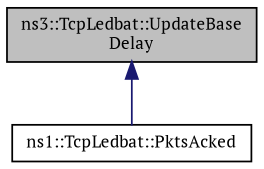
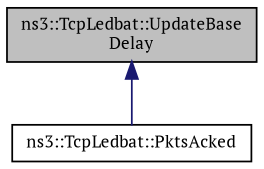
(132, 143) -> (132, 143)
